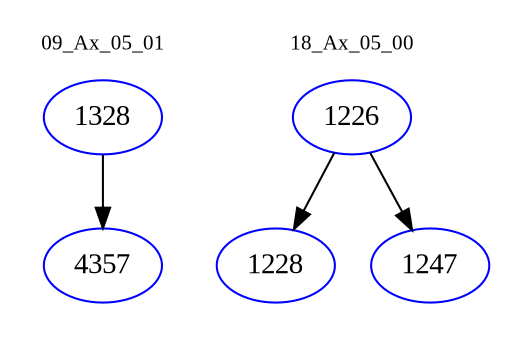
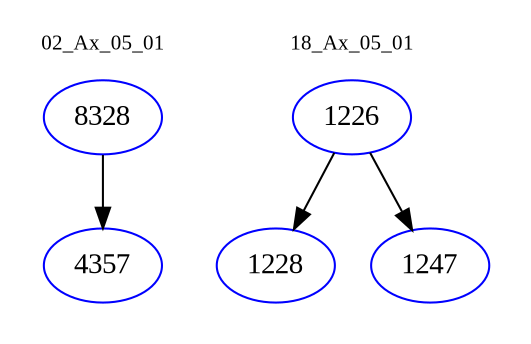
(104, 44) -> (104, 44)
(353, 44) -> (353, 44)
(103, 117) -> (103, 117)
